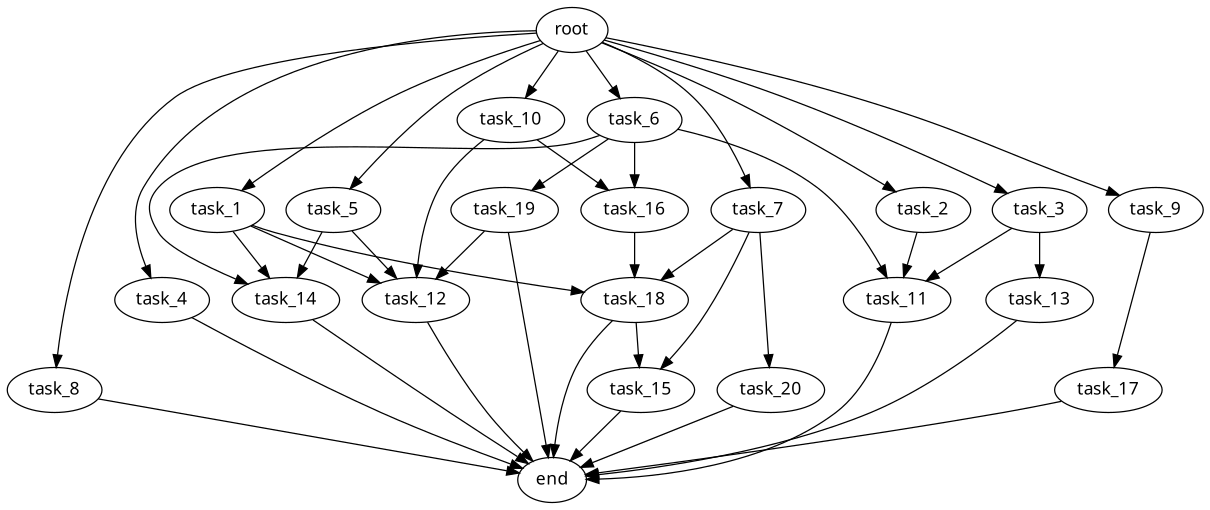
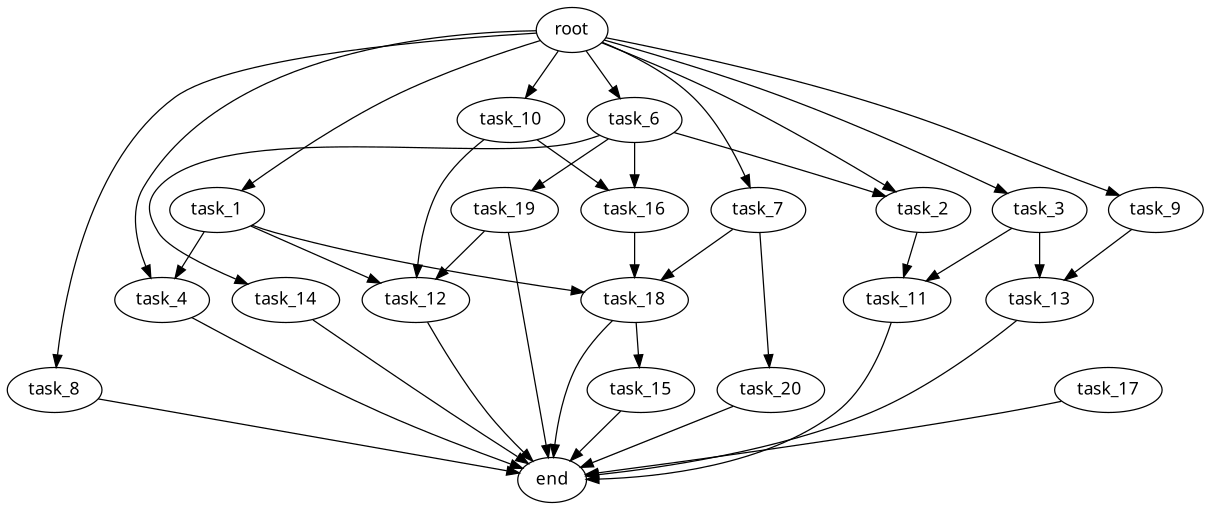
(796, 174) -> (774, 162)
(333, 210) -> none
(247, 250) -> (193, 250)
(1134, 294) -> (1103, 251)
(714, 299) -> none
